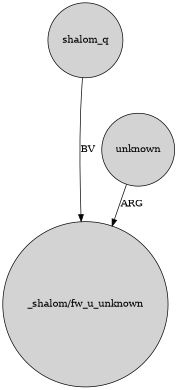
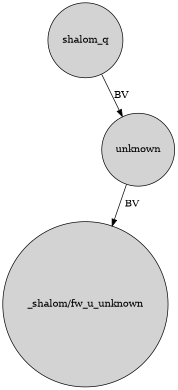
(80, 146) -> (110, 92)
(132, 204) -> (132, 204)
